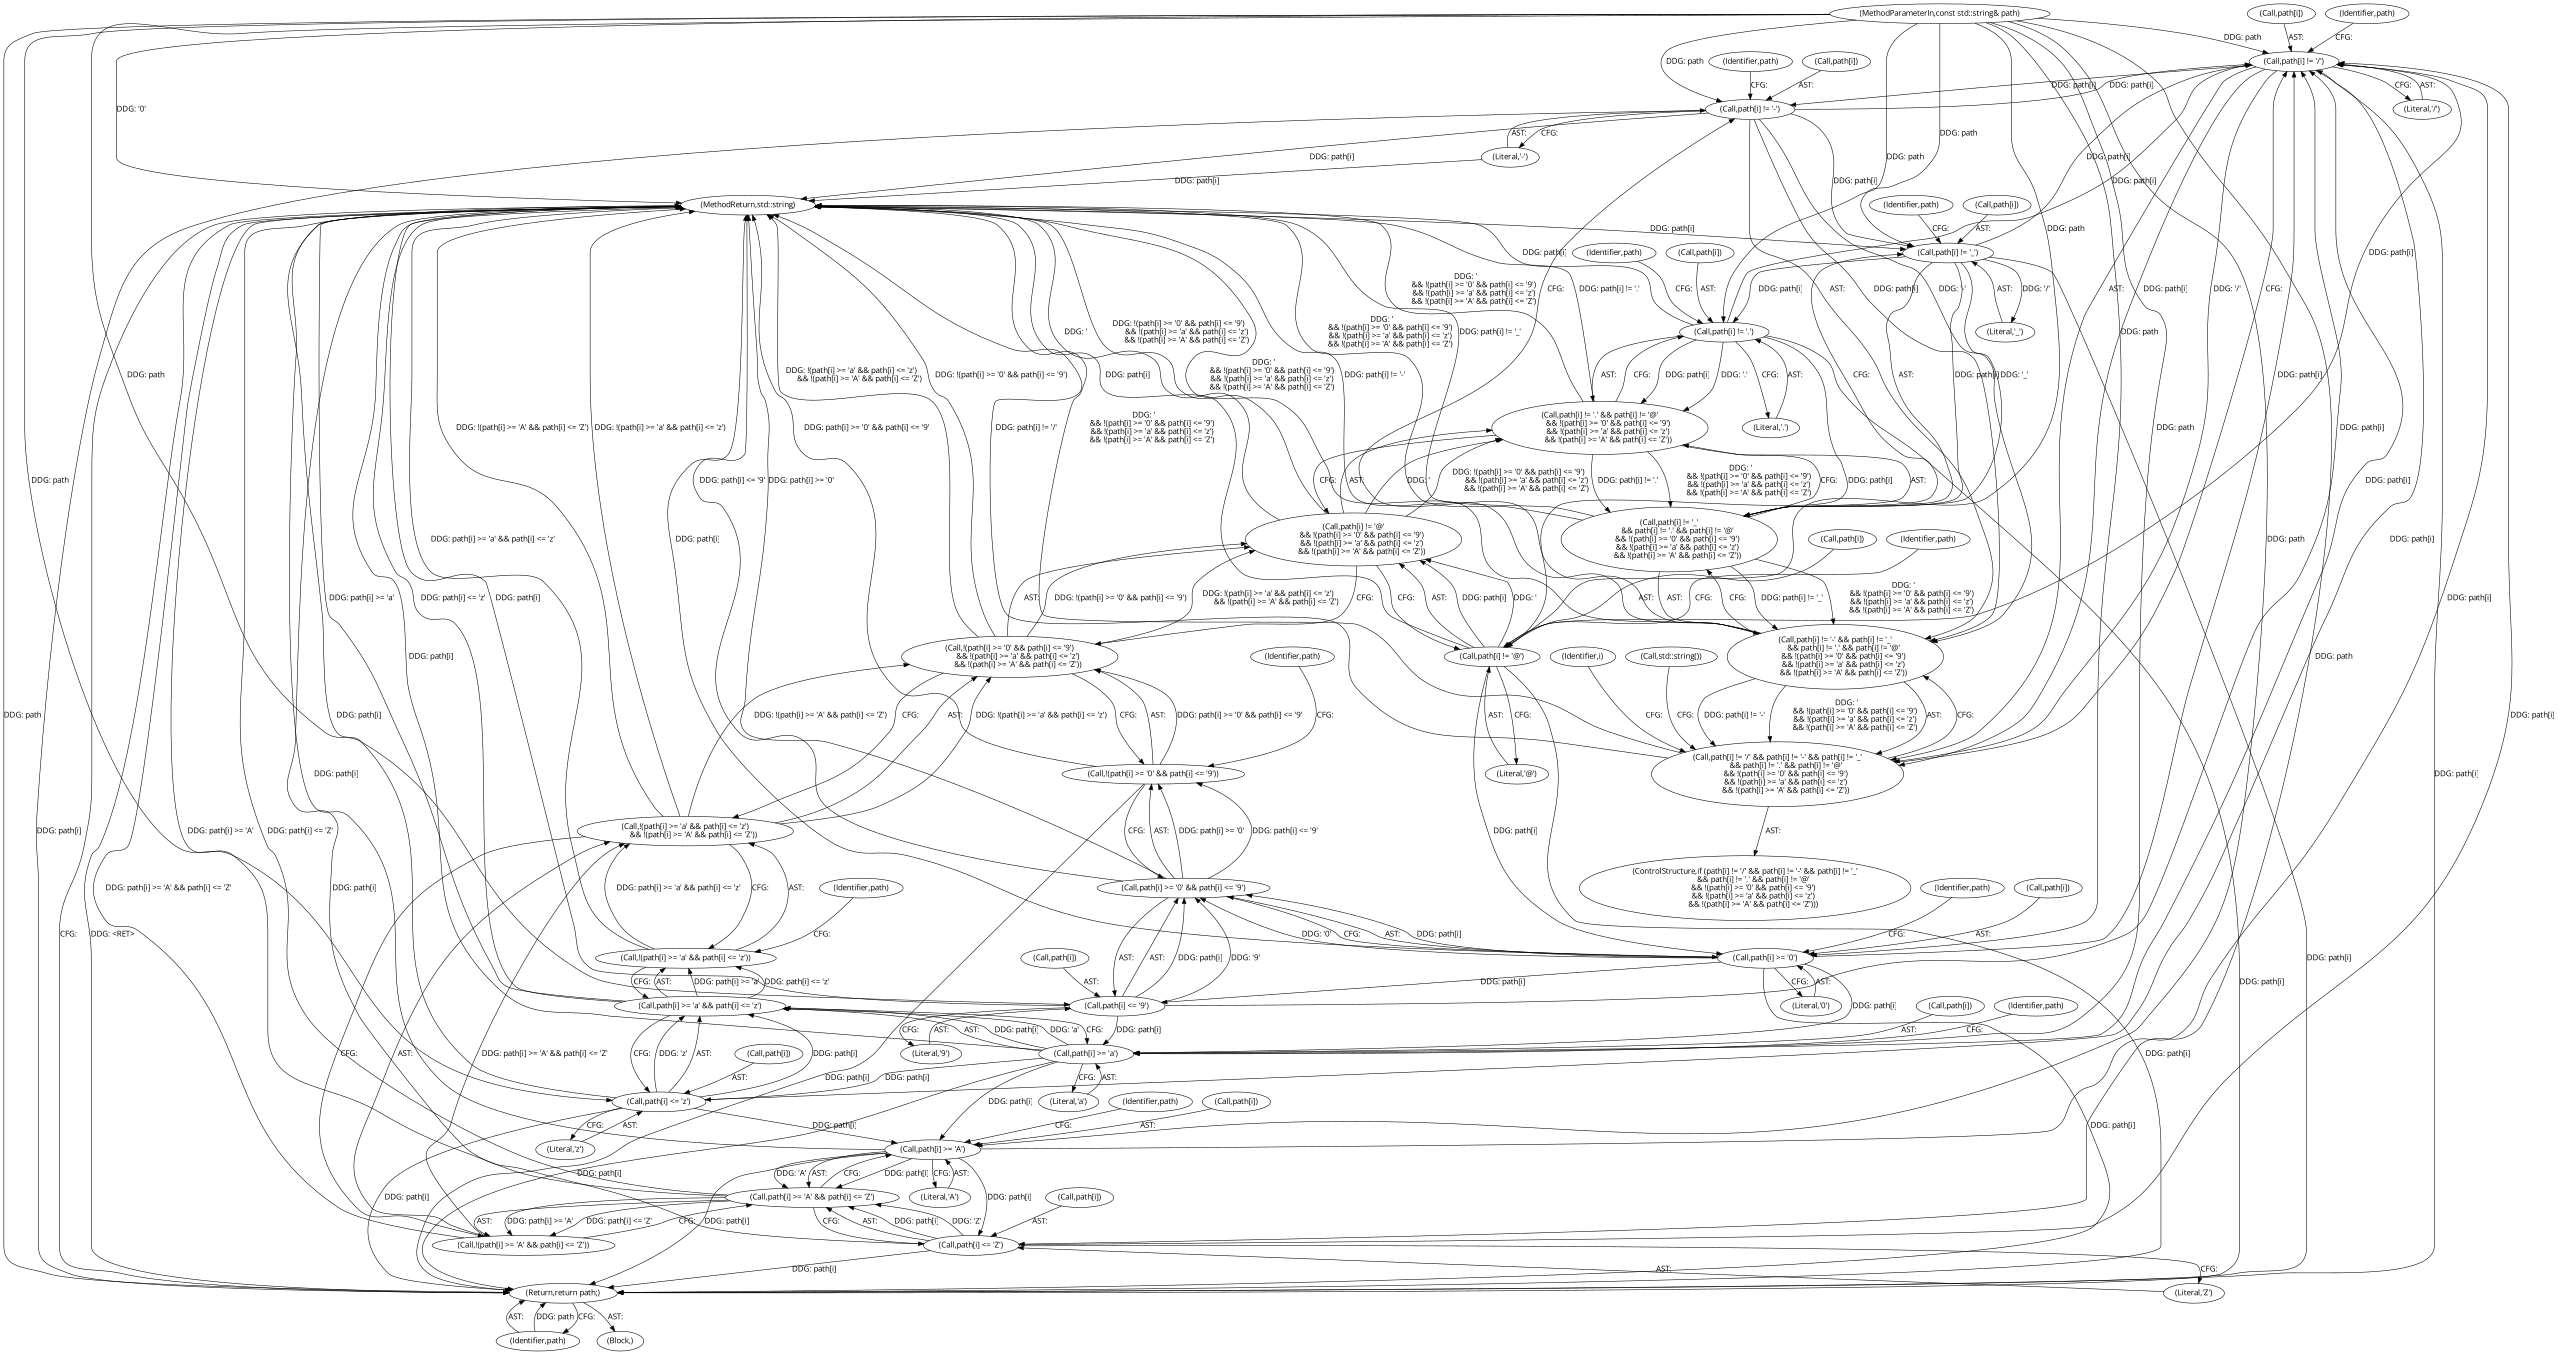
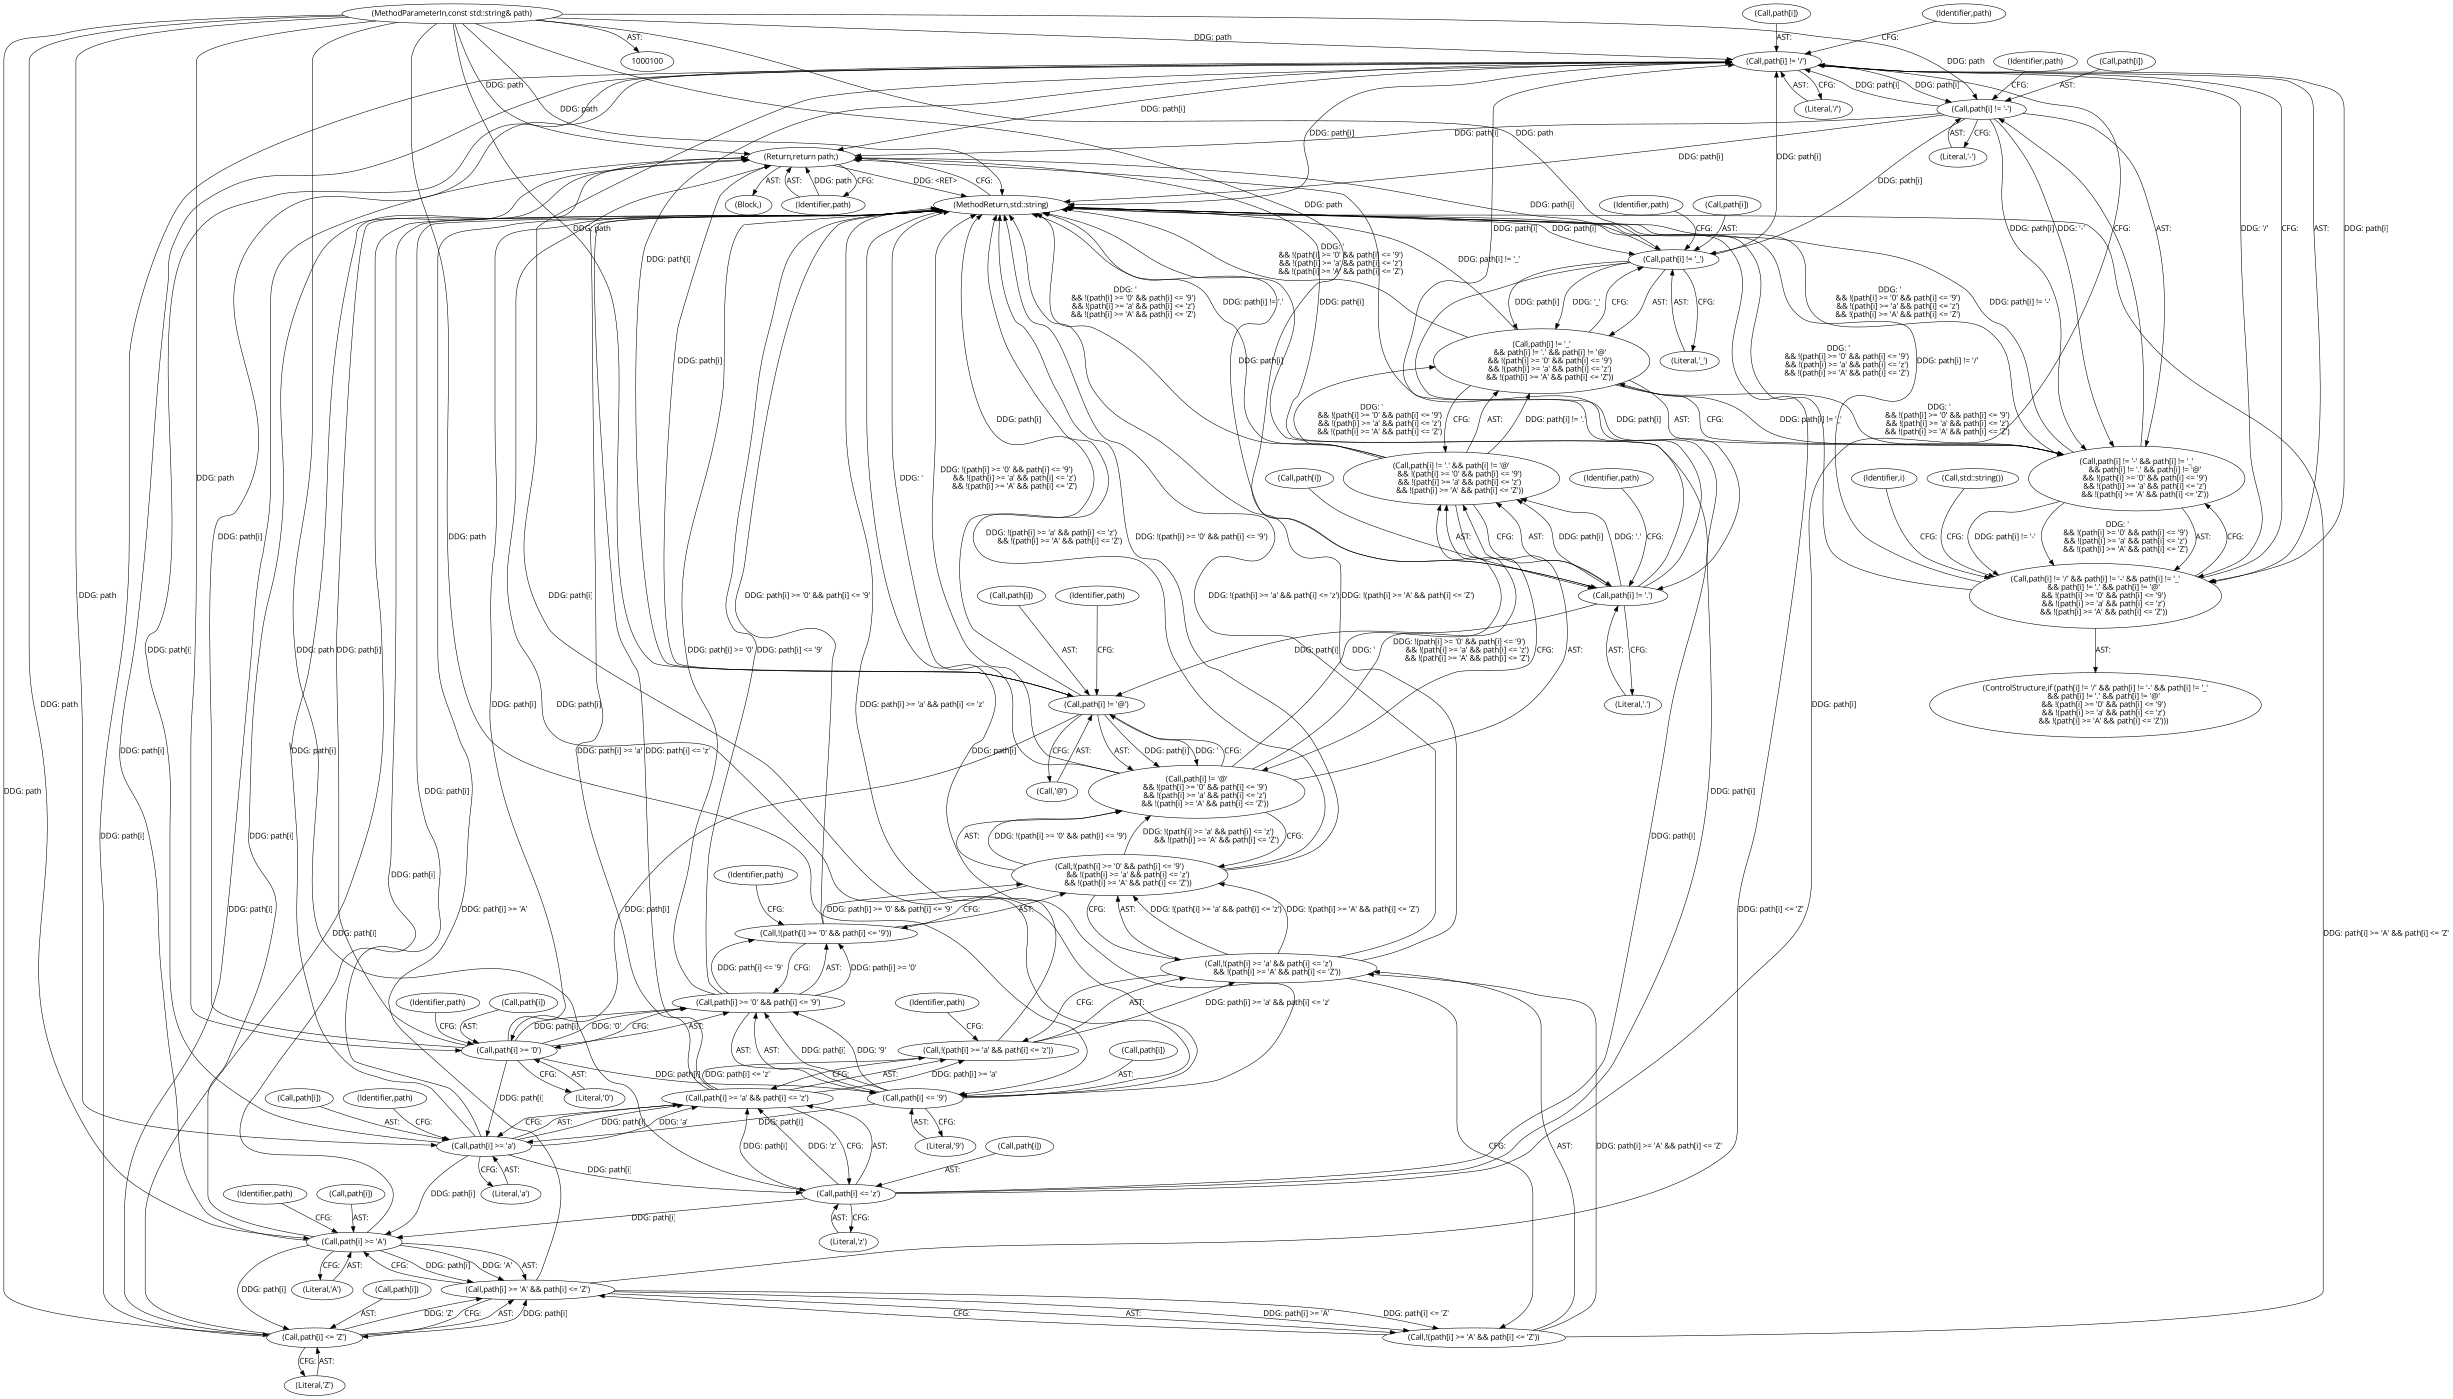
none -> (647, 62)
(131, 109) -> (579, 109)
(1148, 180) -> (1370, 90)
(2036, 289) -> (1707, 302)
(1517, 774) -> (1052, 792)
(784, 1087) -> (701, 744)
